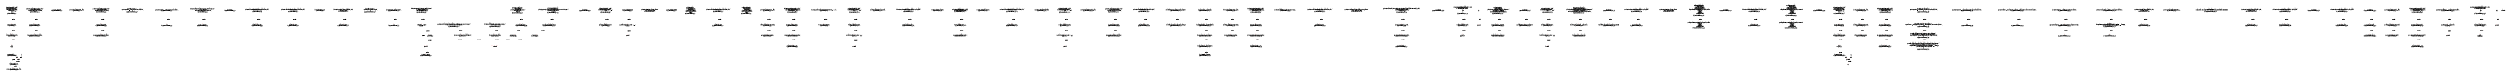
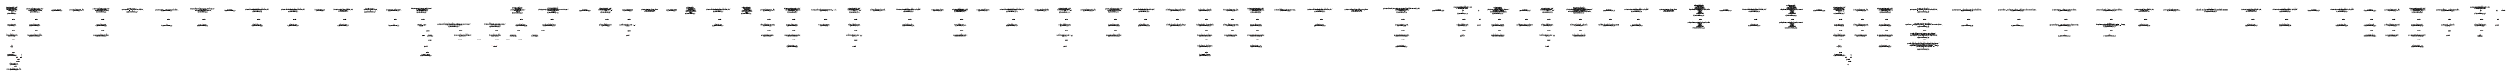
(12, 60) -> (12, 51)
